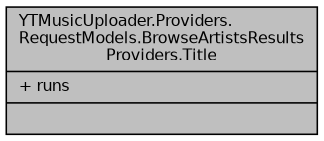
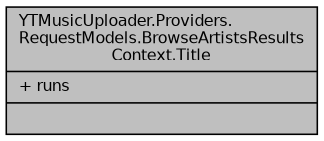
(162, 56) -> (162, 56)
